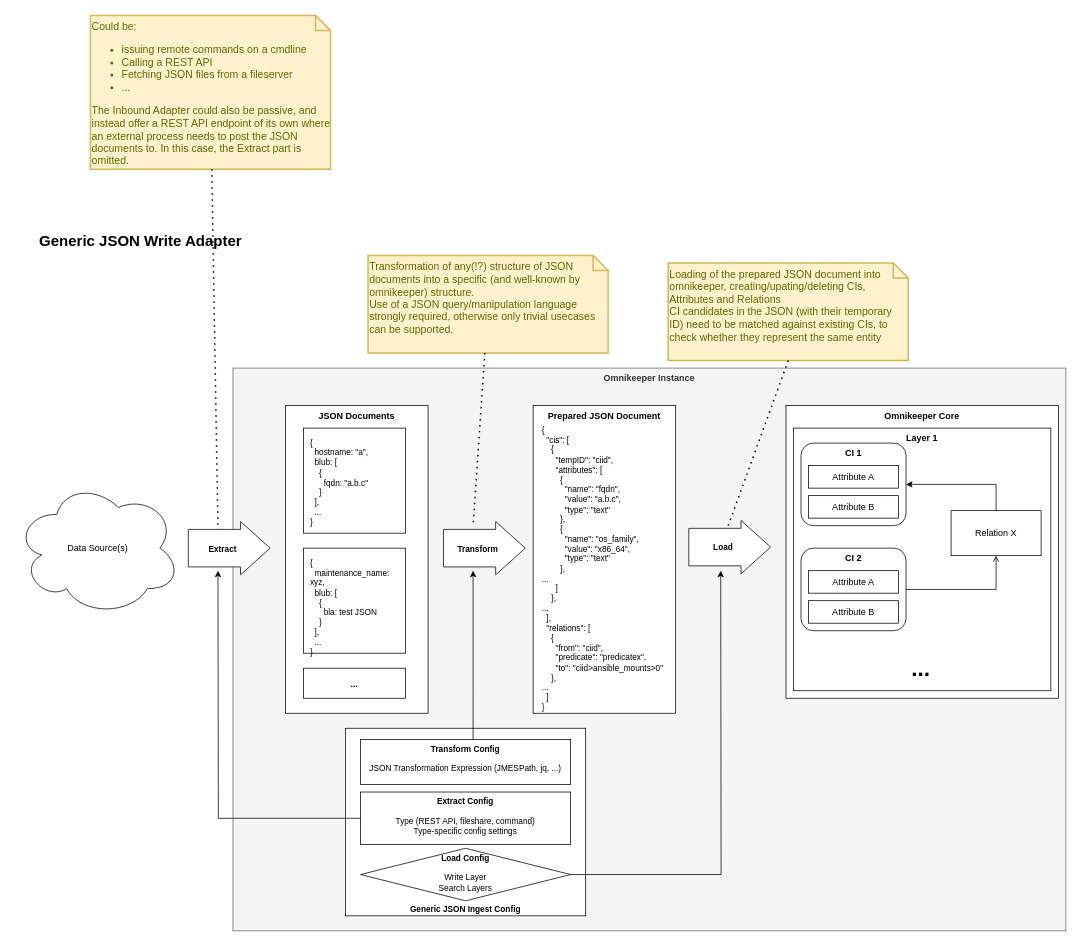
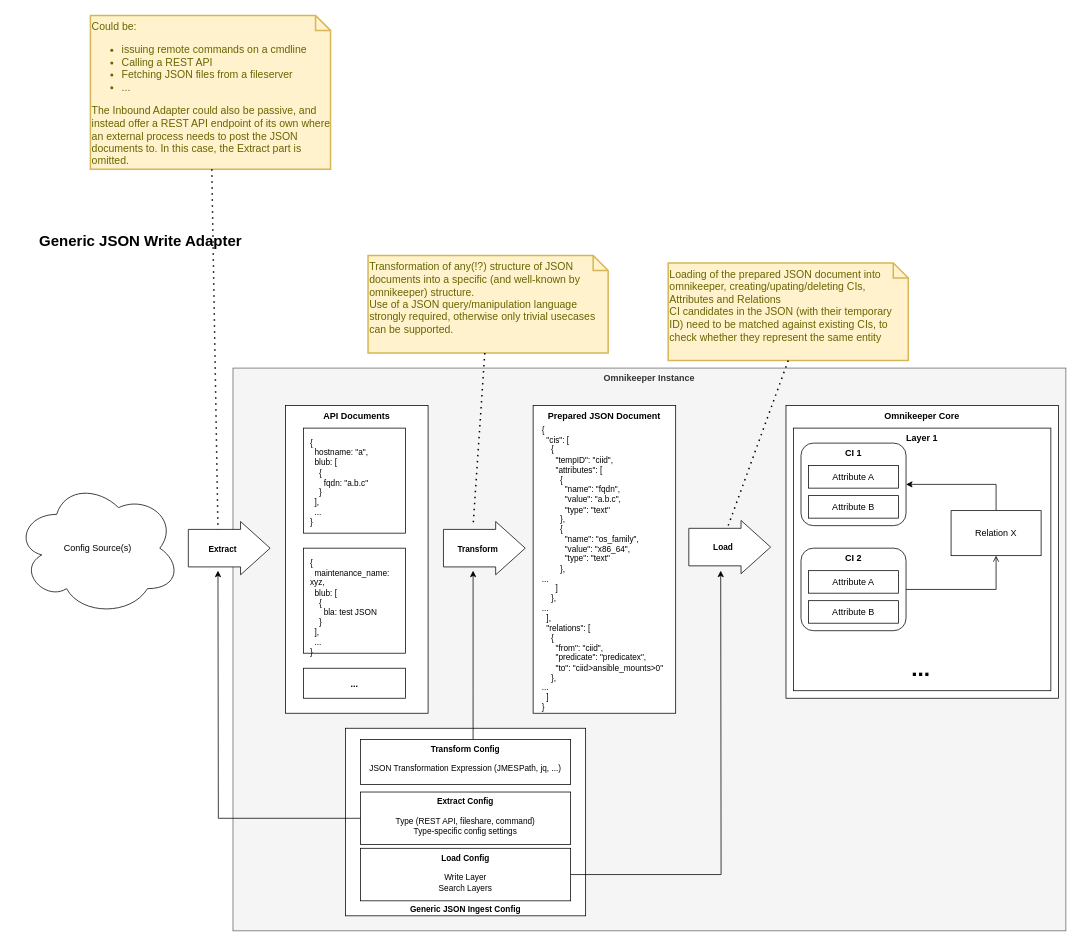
(357, 416) -> (357, 416)
(98, 548) -> (98, 548)
(465, 874) -> (465, 874)
